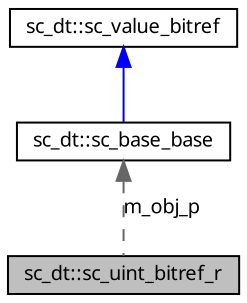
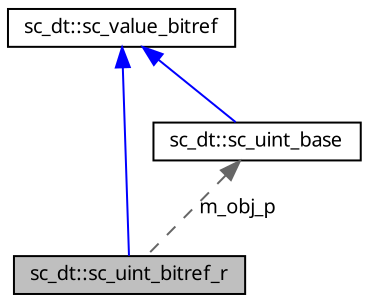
(124, 142) -> (257, 142)
none -> (126, 162)
